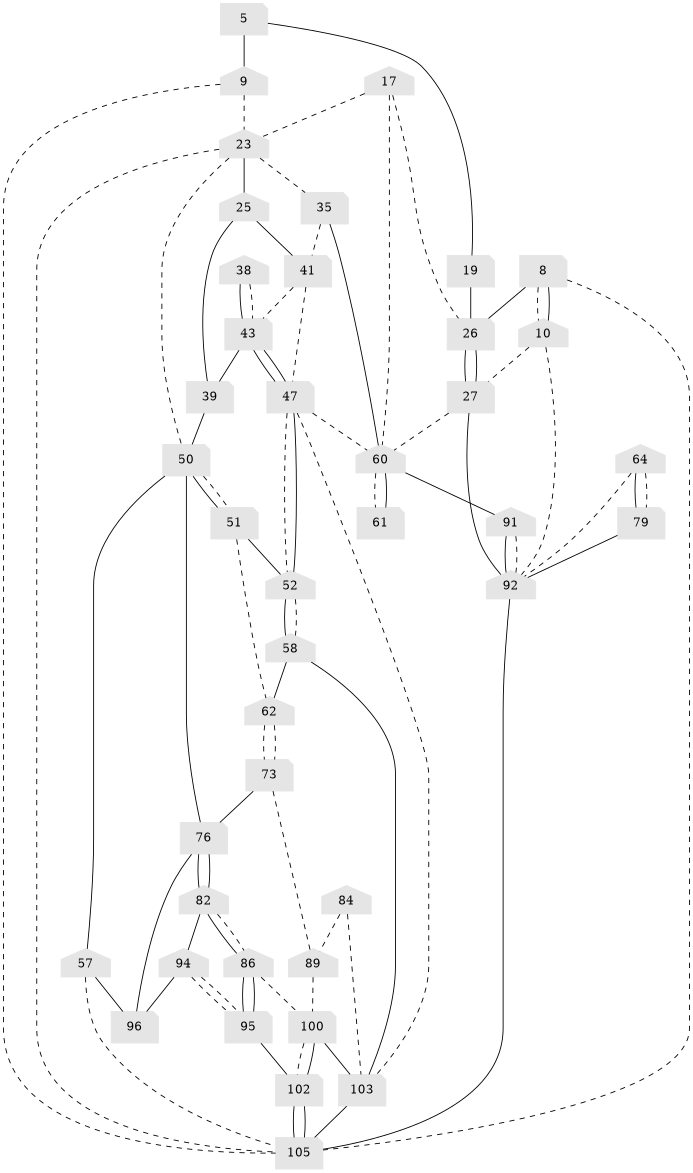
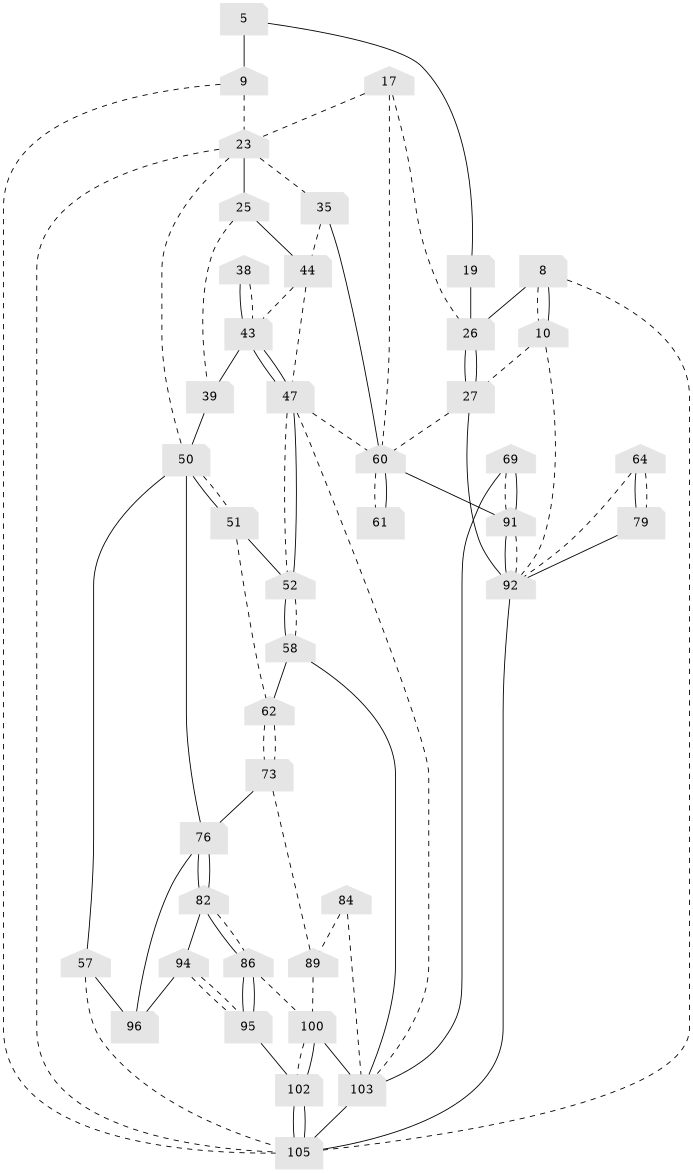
(308, 271) -> (308, 271)
(204, 298) -> (204, 298)
none -> (511, 460)
